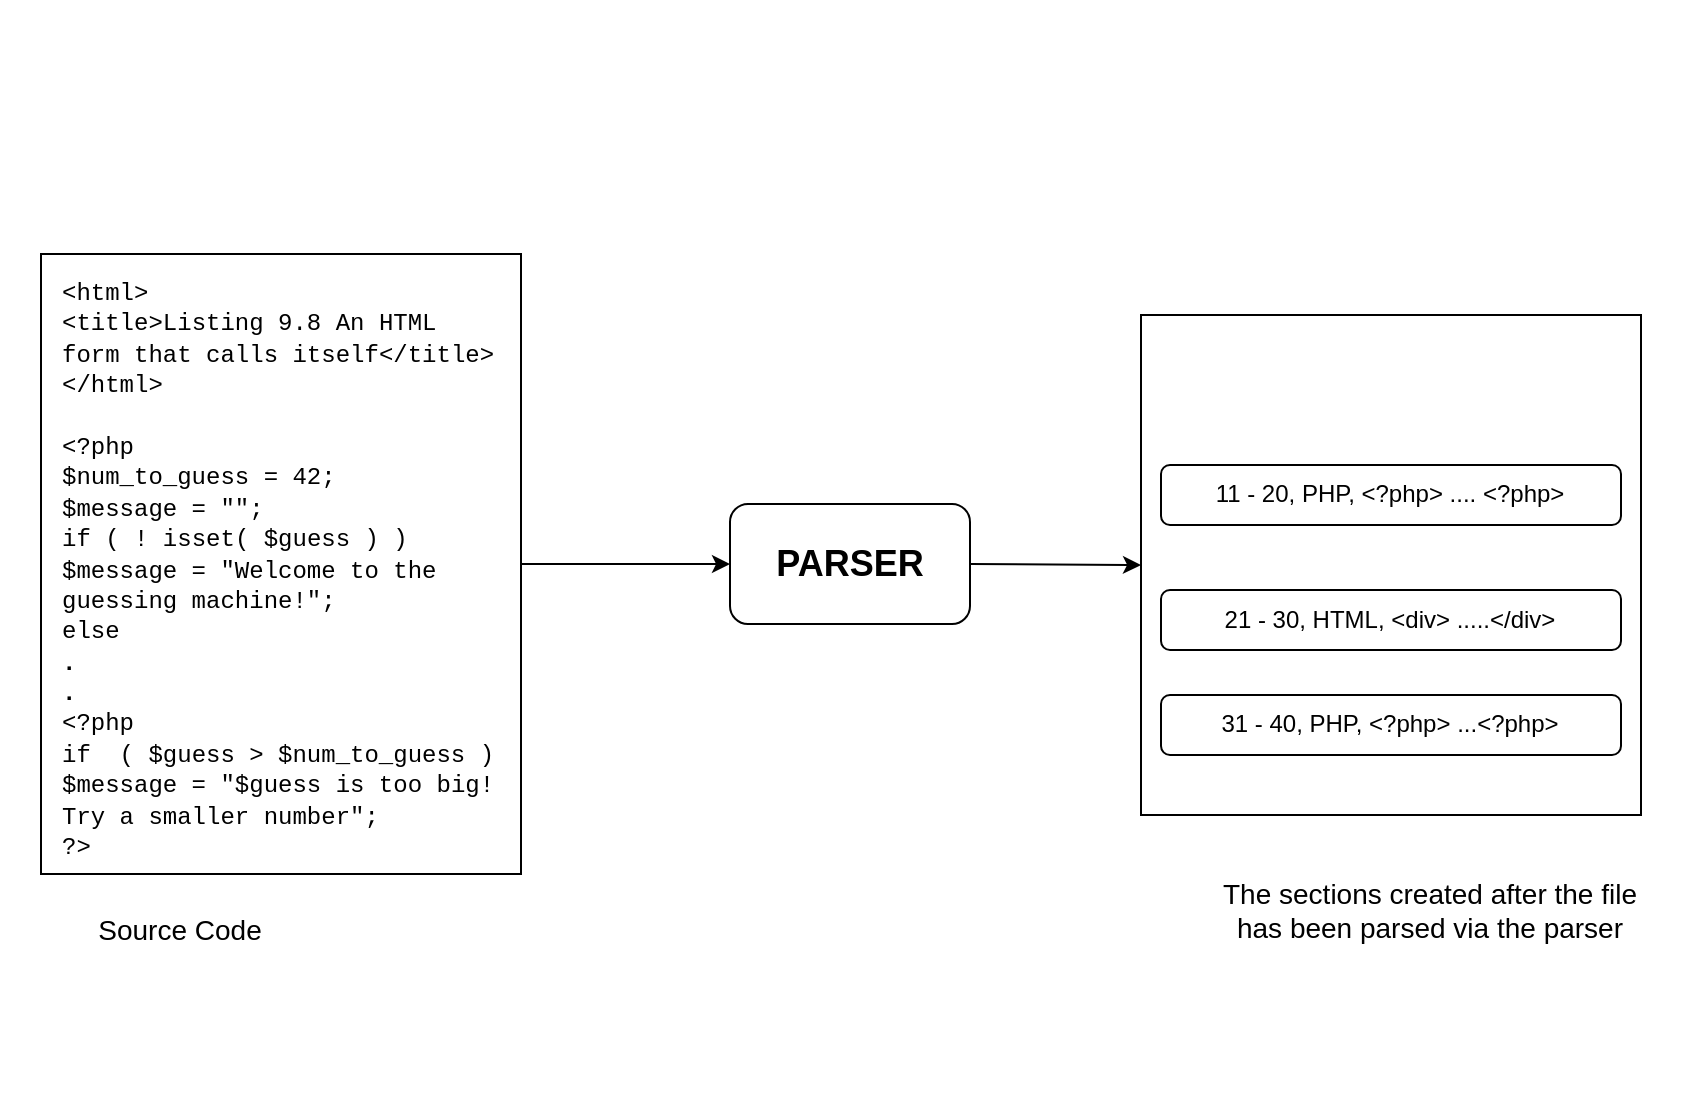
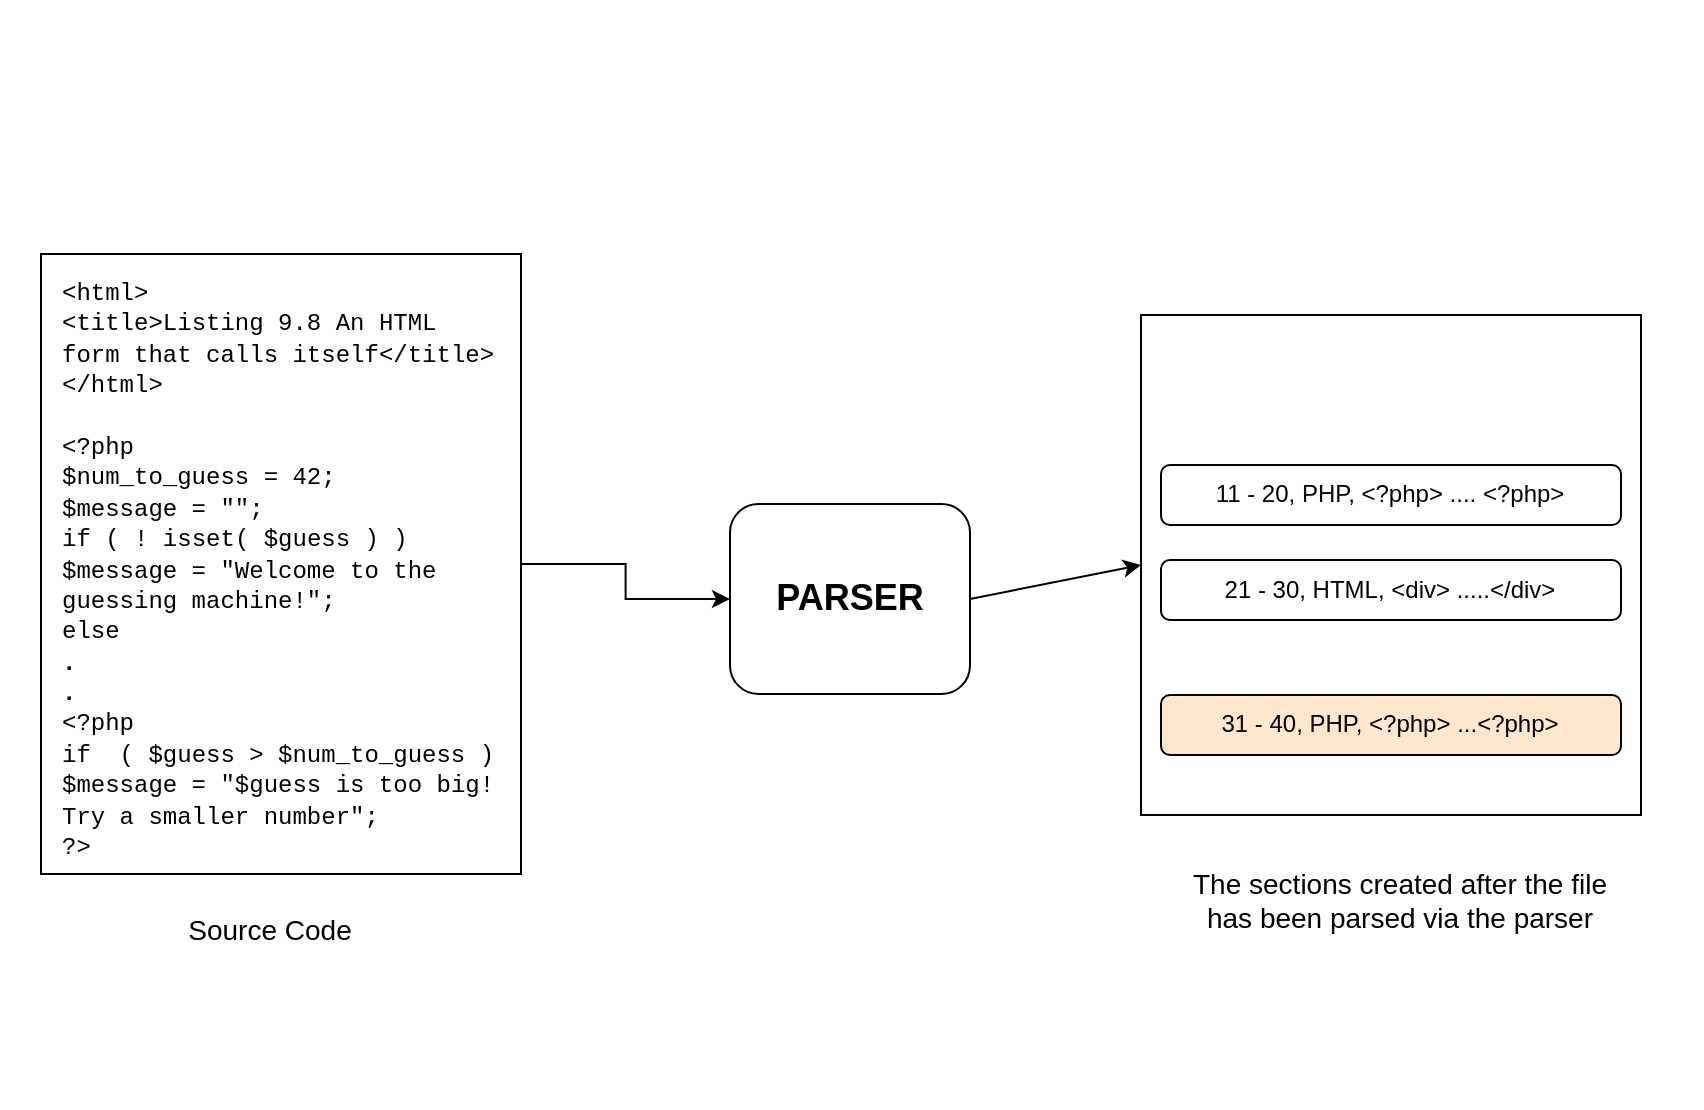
(850, 564) -> (850, 599)
(1391, 620) -> (1391, 590)
(1391, 725) -> (1391, 725)
(1431, 910) -> (1401, 900)
(181, 931) -> (271, 931)
